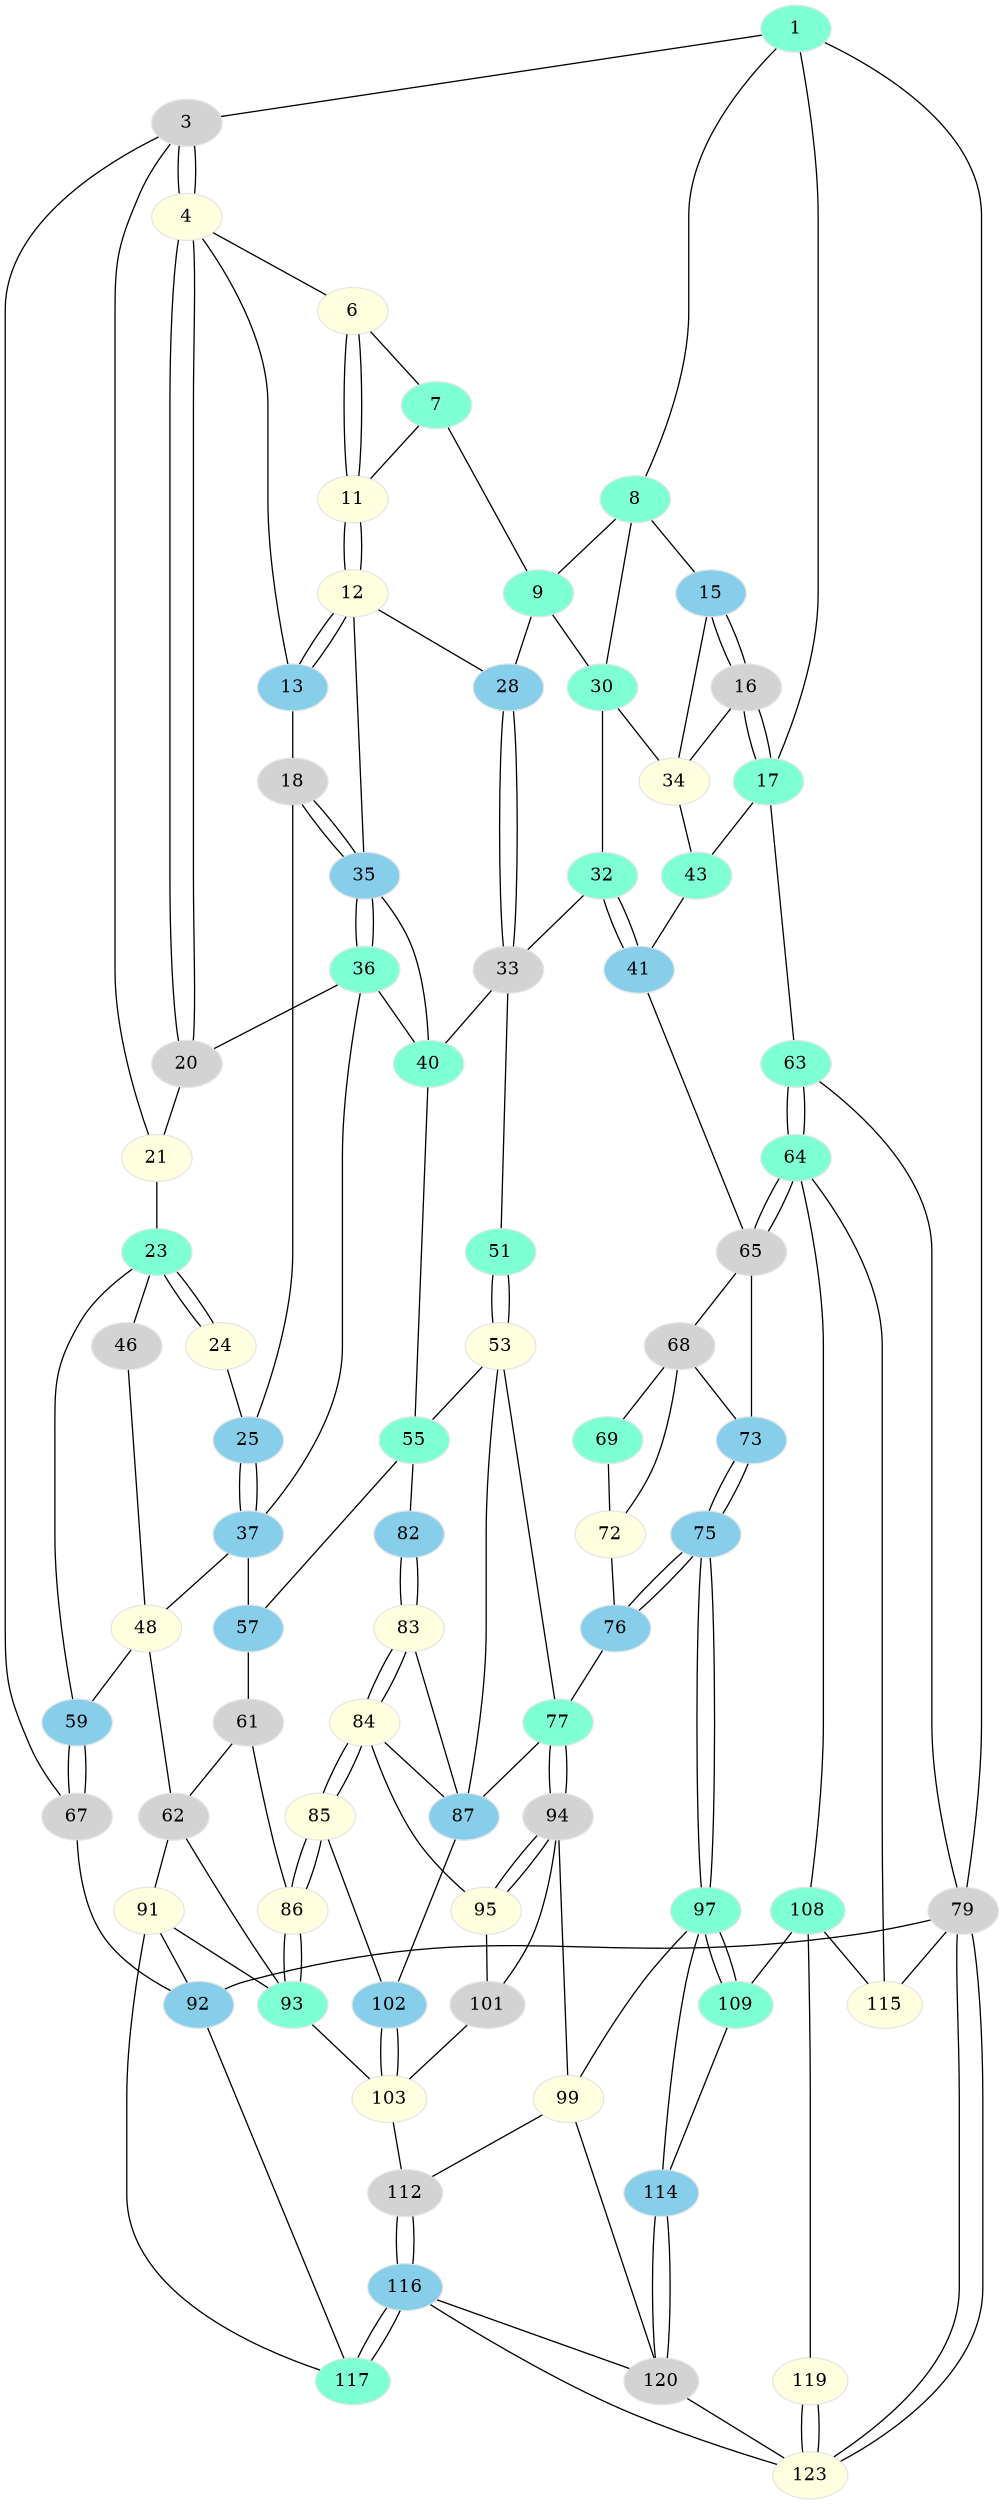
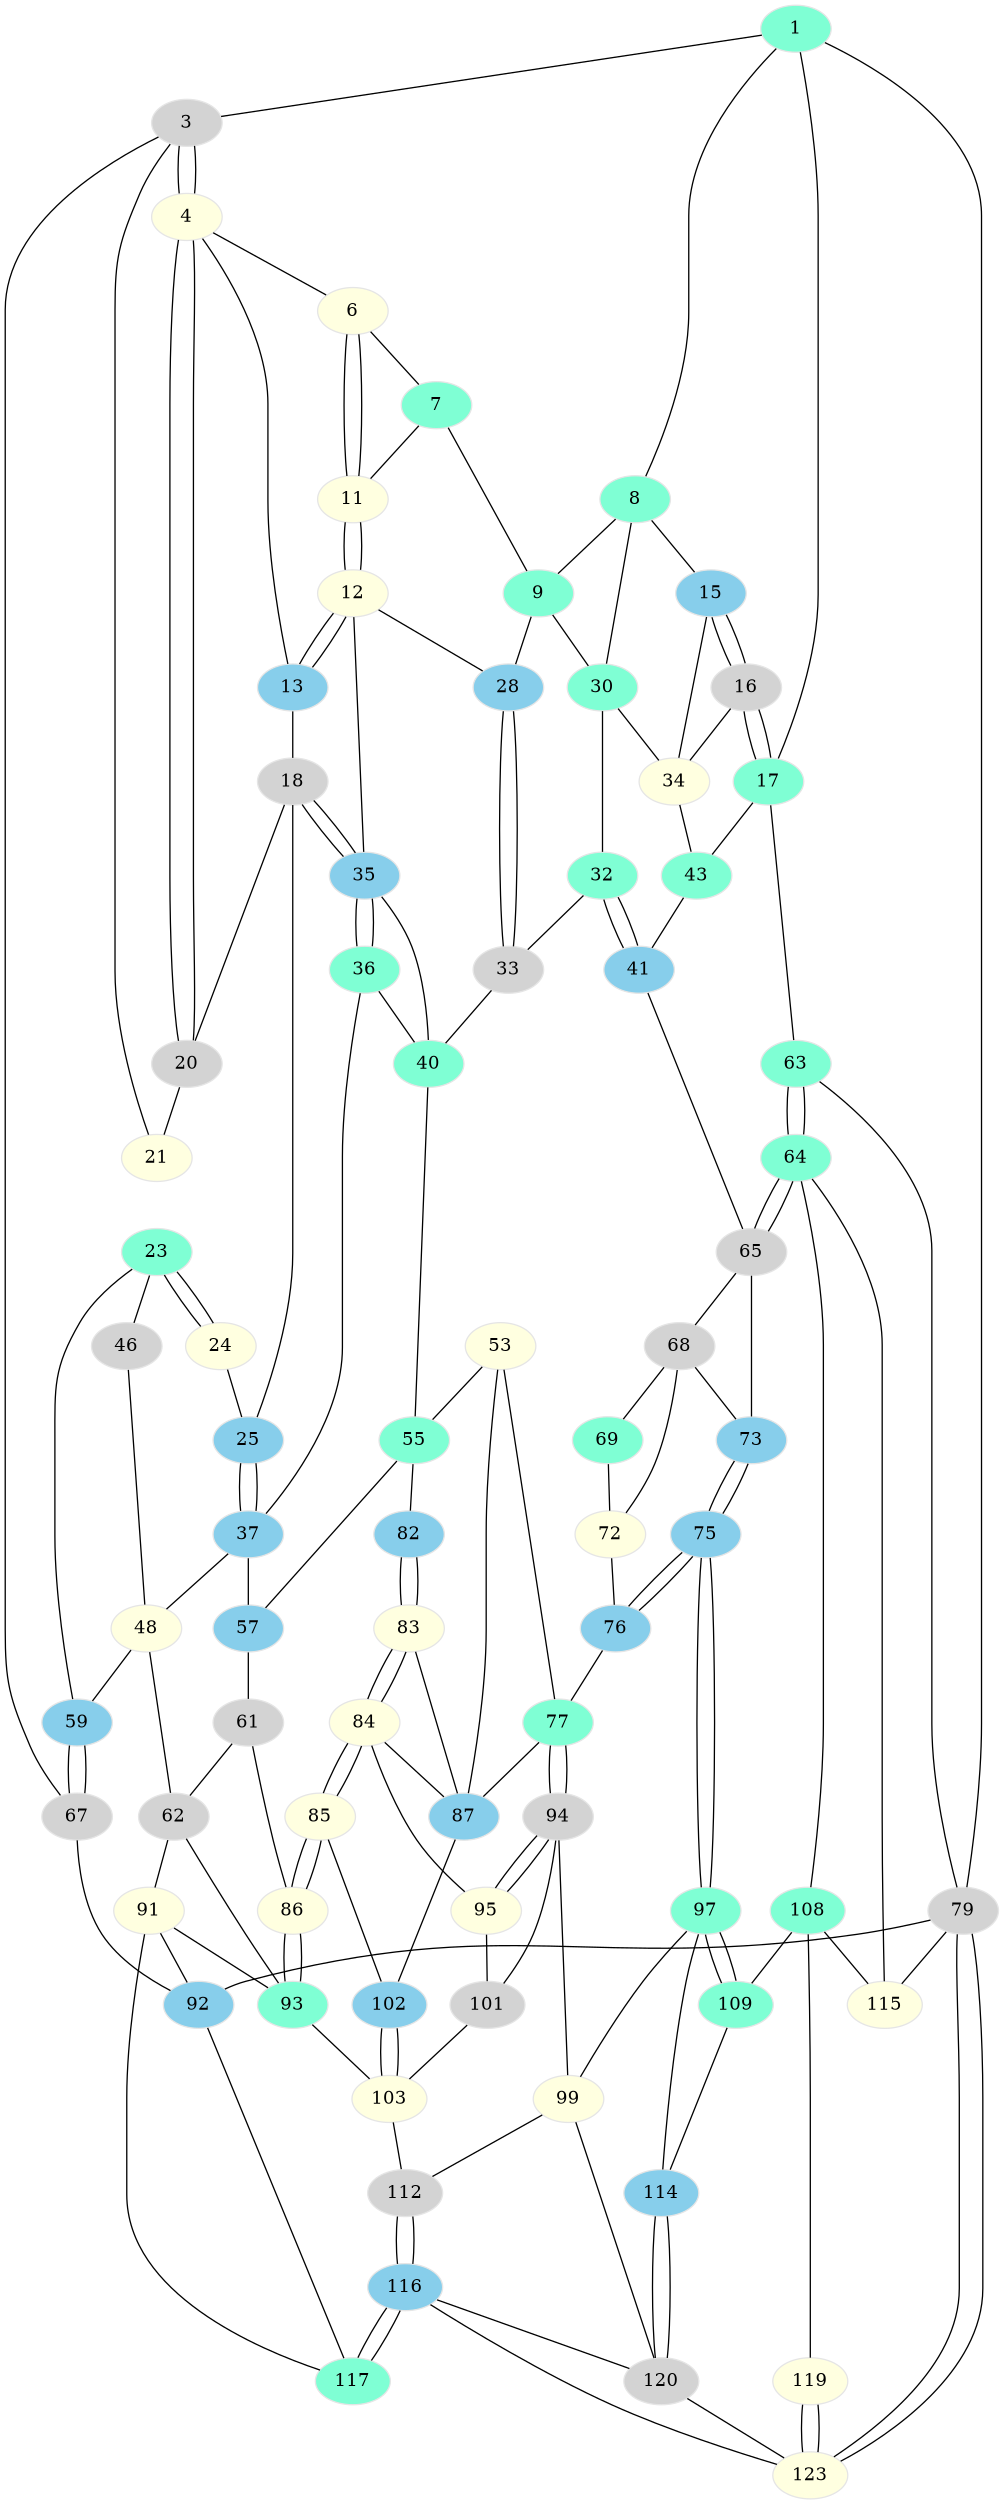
(276, 1017) -> (240, 923)
(157, 1205) -> none
(501, 1252) -> none
